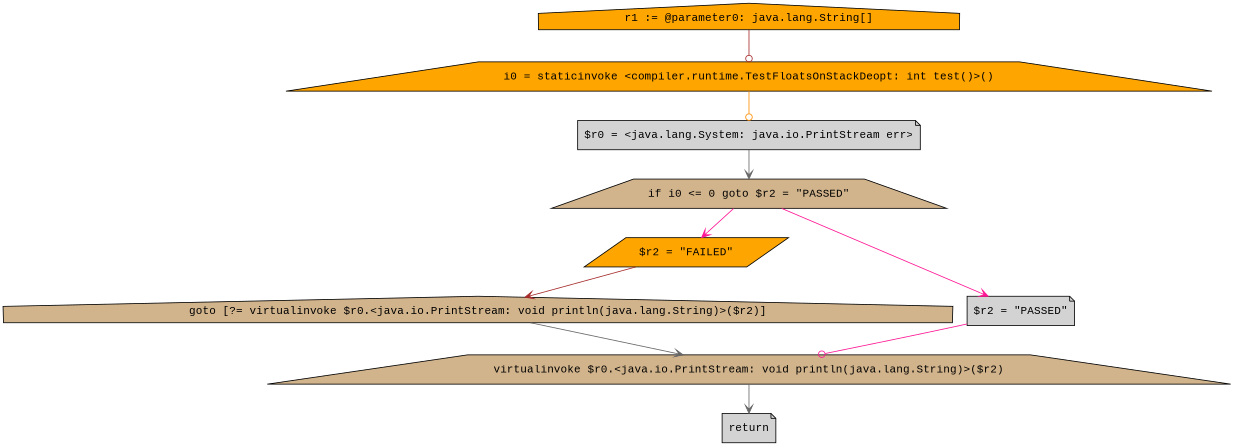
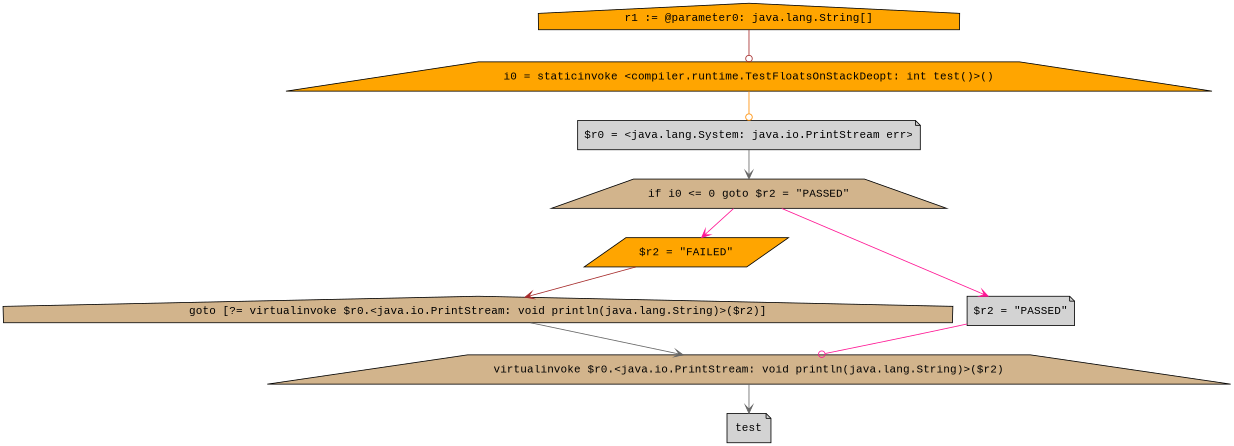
(749, 428) -> (749, 428)
